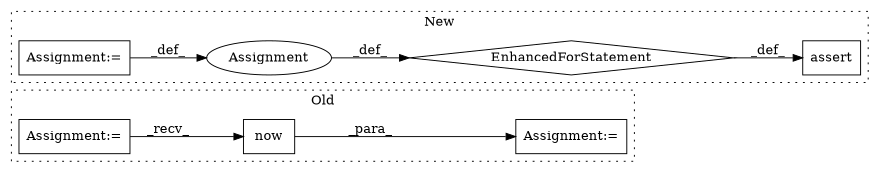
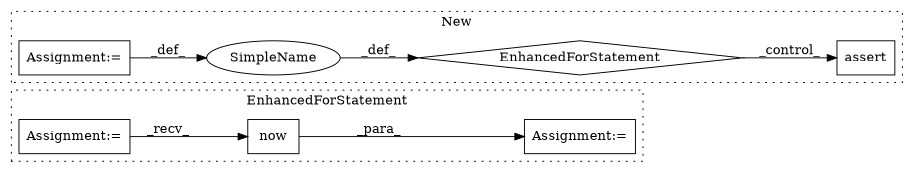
(768, 51) -> (790, 51)
(269, 58) -> (273, 58)
(323, 101) -> (327, 101)
